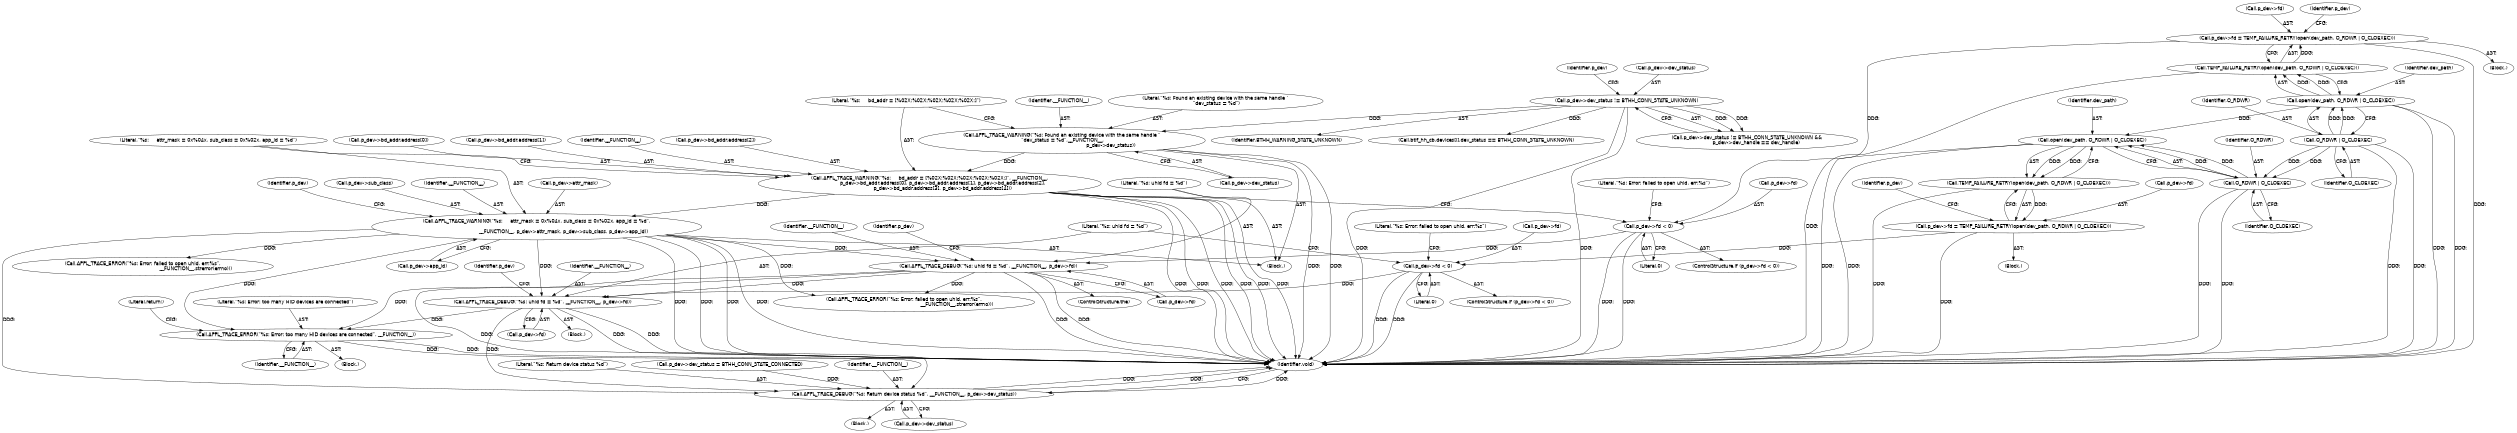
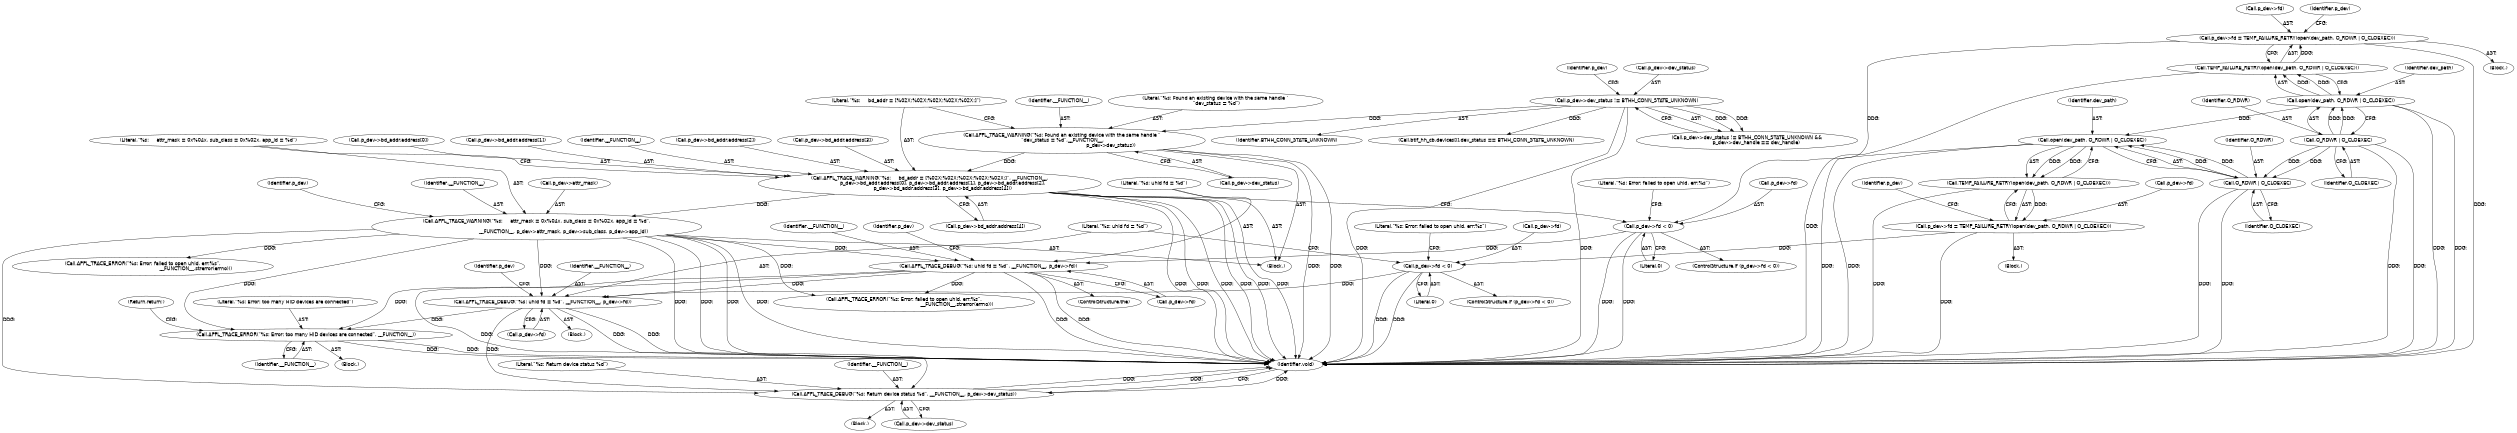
none -> (833, 141)
(1287, 141) -> (1287, 141)
(365, 184) -> none
none -> (985, 227)
(422, 266) -> none
(146, 302) -> (146, 302)
(730, 365) -> none
